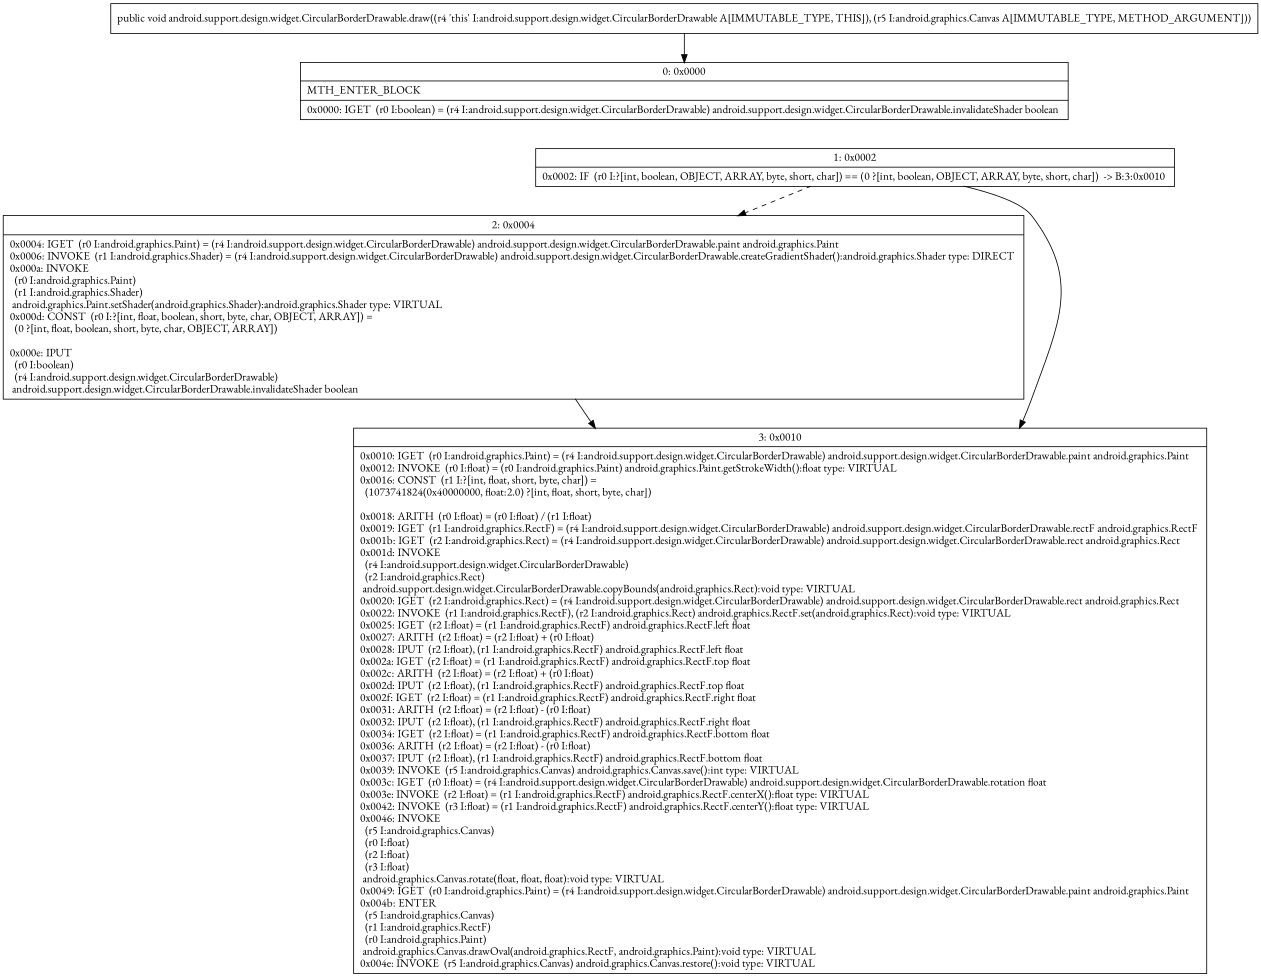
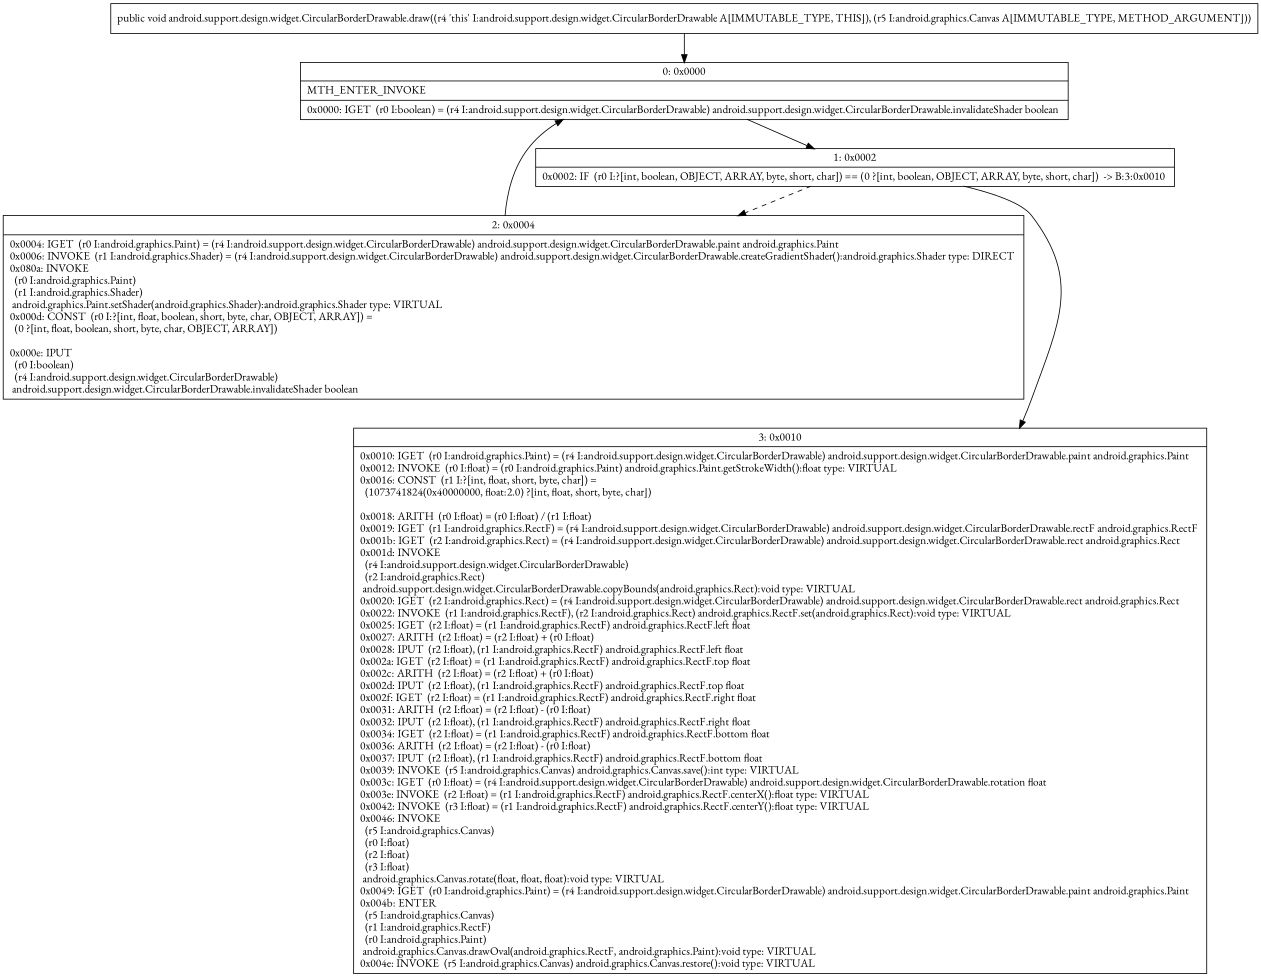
(364, 90) -> (367, 90)
none -> (777, 132)
(52, 268) -> (52, 268)
(583, 410) -> (519, 163)
